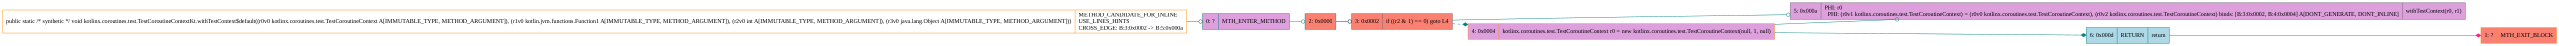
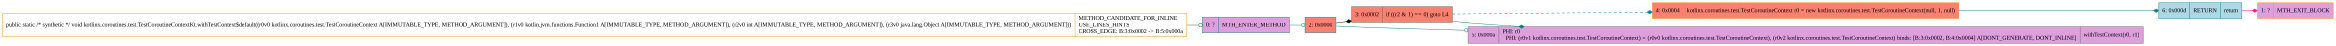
(1619, 17) -> (1486, 24)
(1342, 22) -> (1341, 22)
(1835, 22) -> (1400, 28)
(1621, 32) -> (1806, 11)
(2519, 35) -> (2295, 11)
